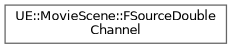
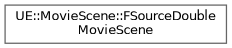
(116, 24) -> (116, 24)
